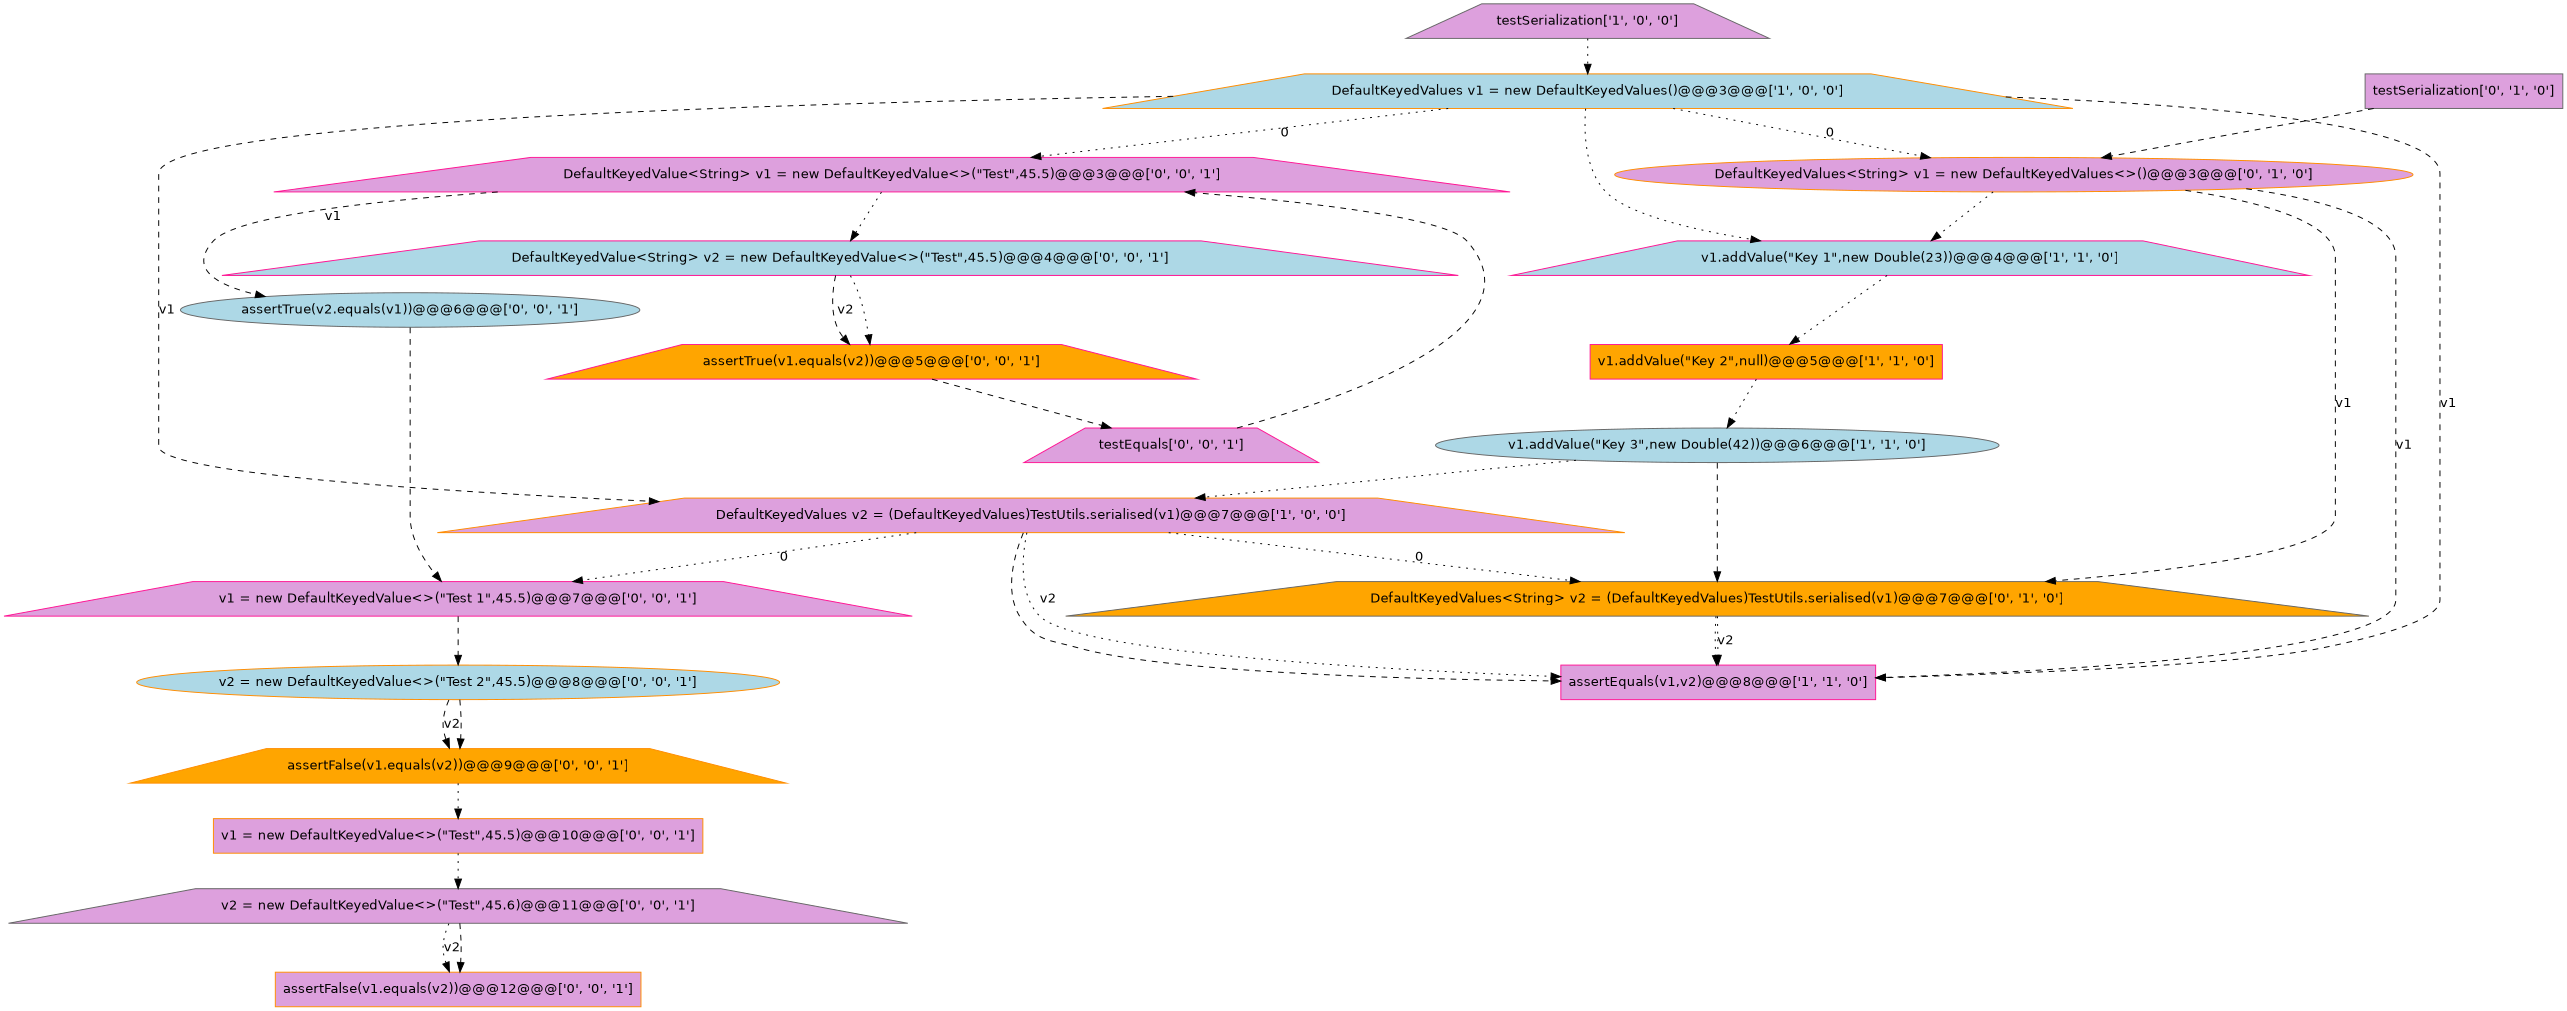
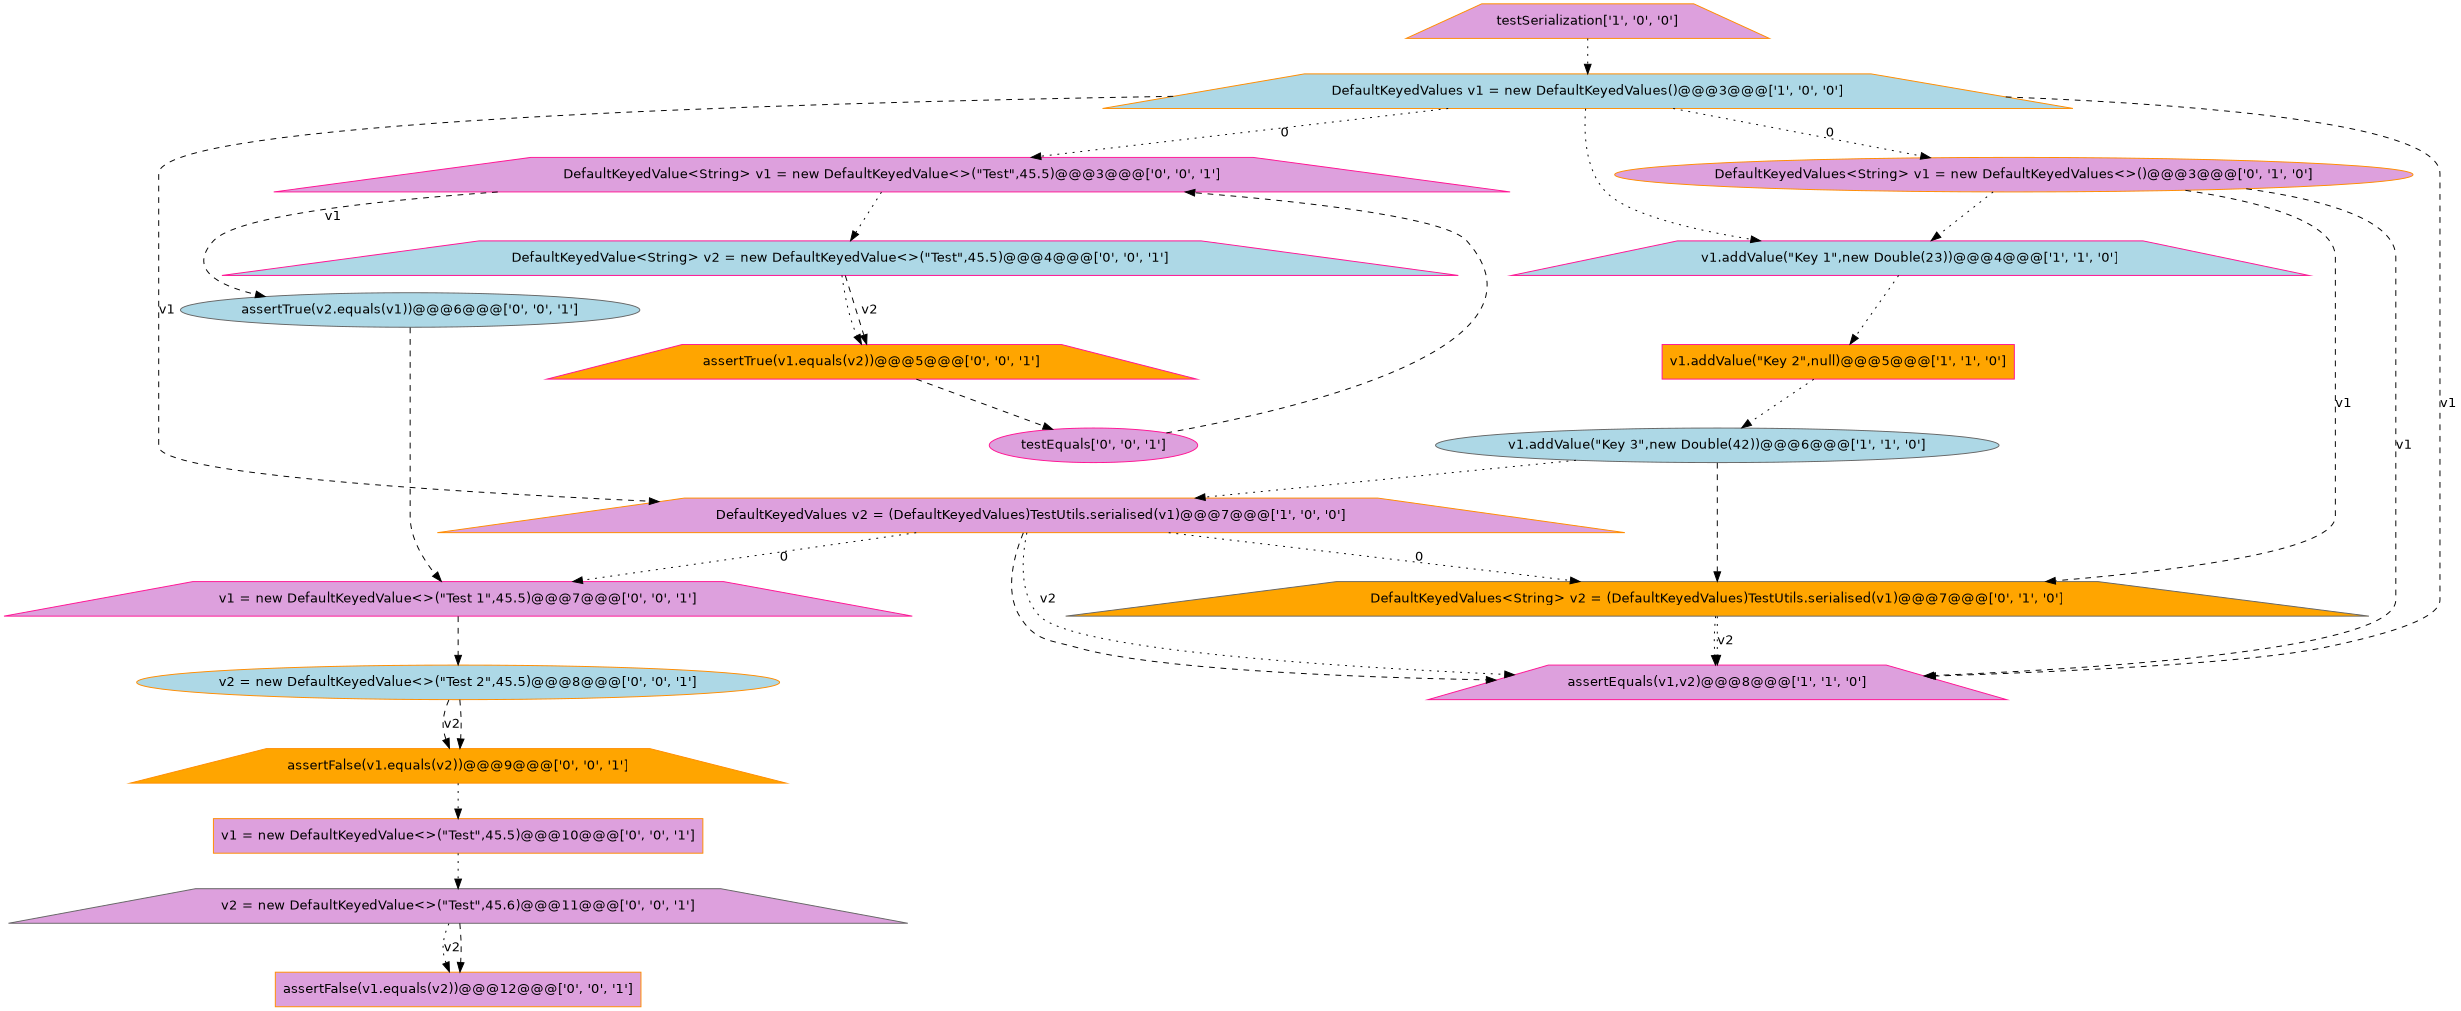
(1588, 21) -> (1588, 21)
(2464, 91) -> none
(1171, 445) -> (1094, 445)
(1718, 682) -> (1717, 682)
